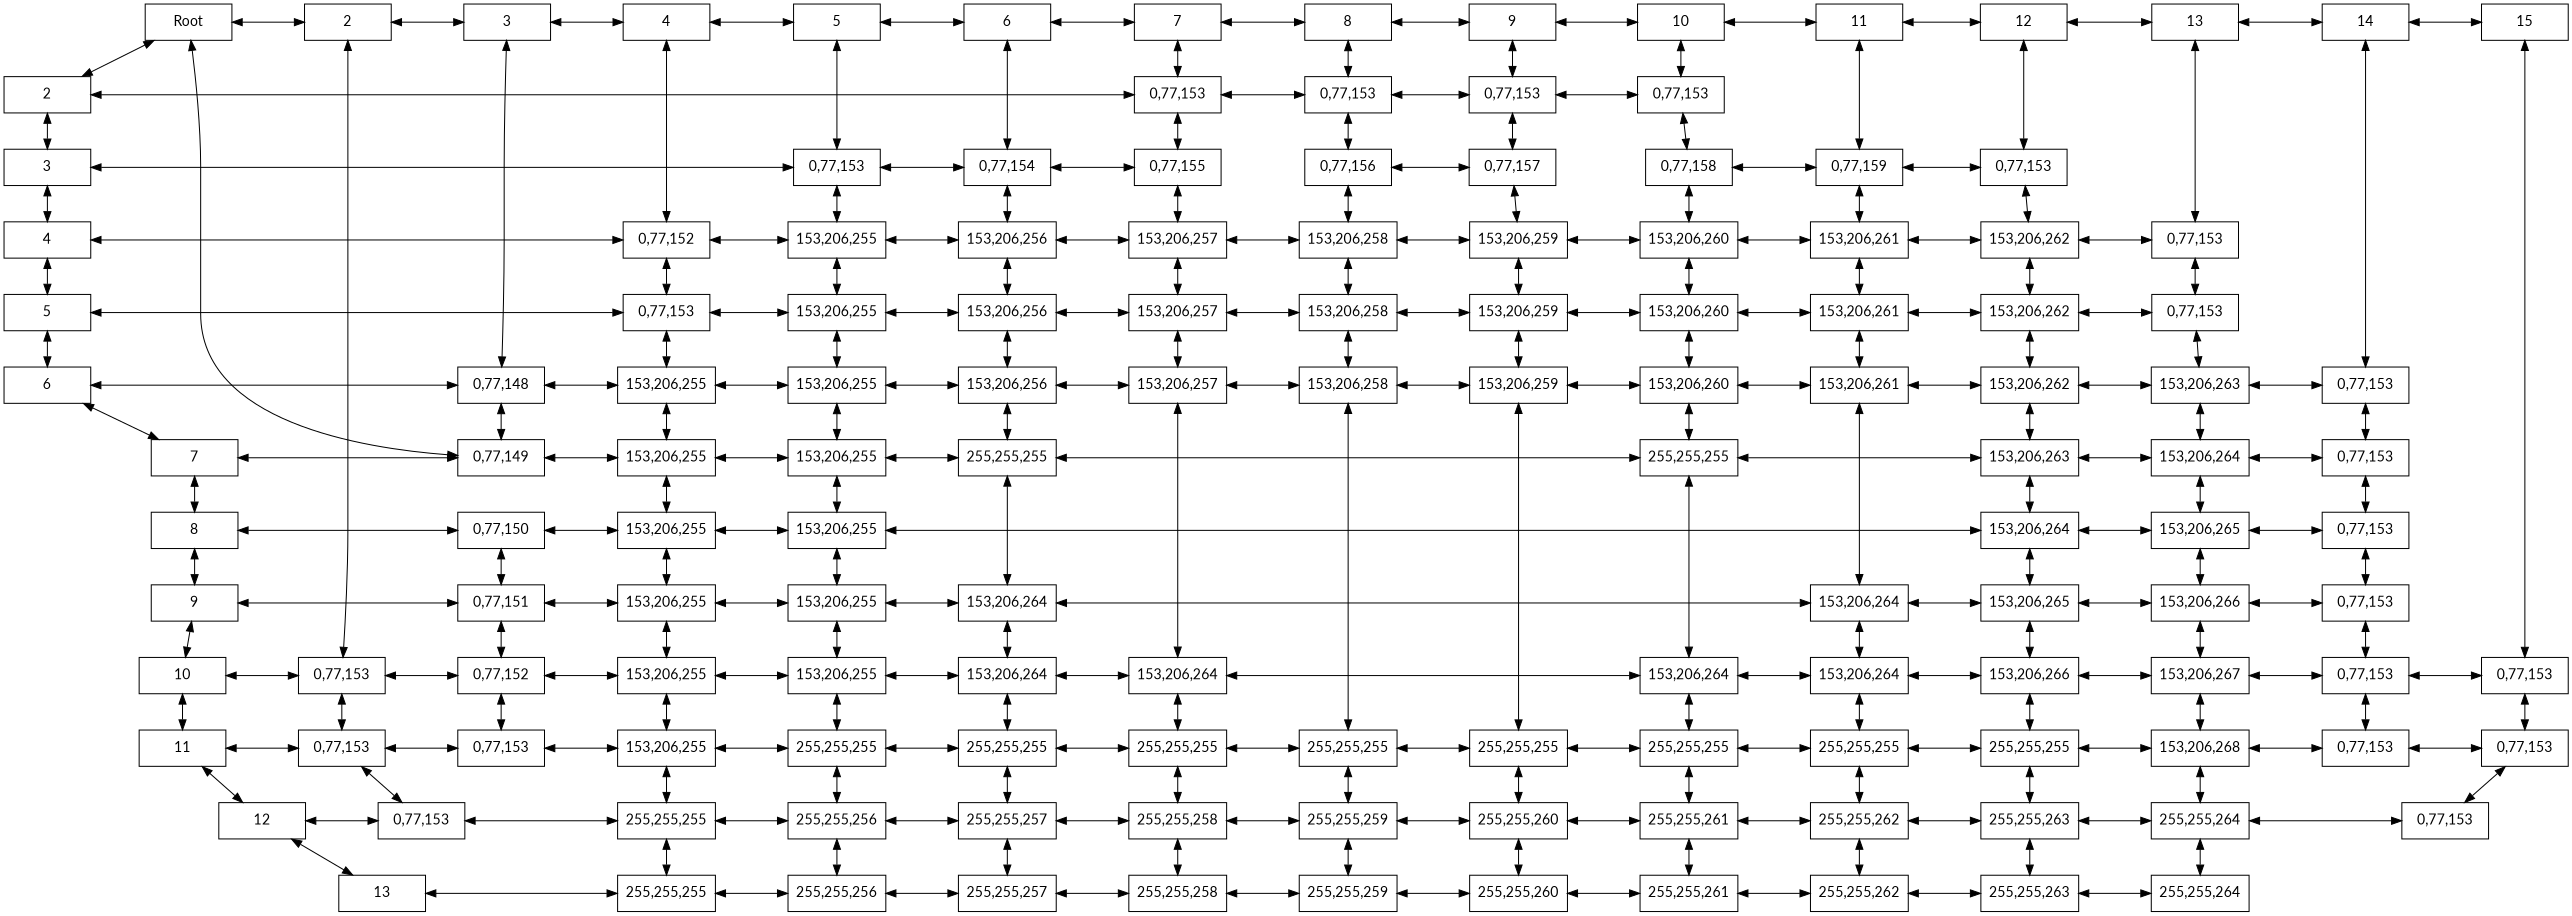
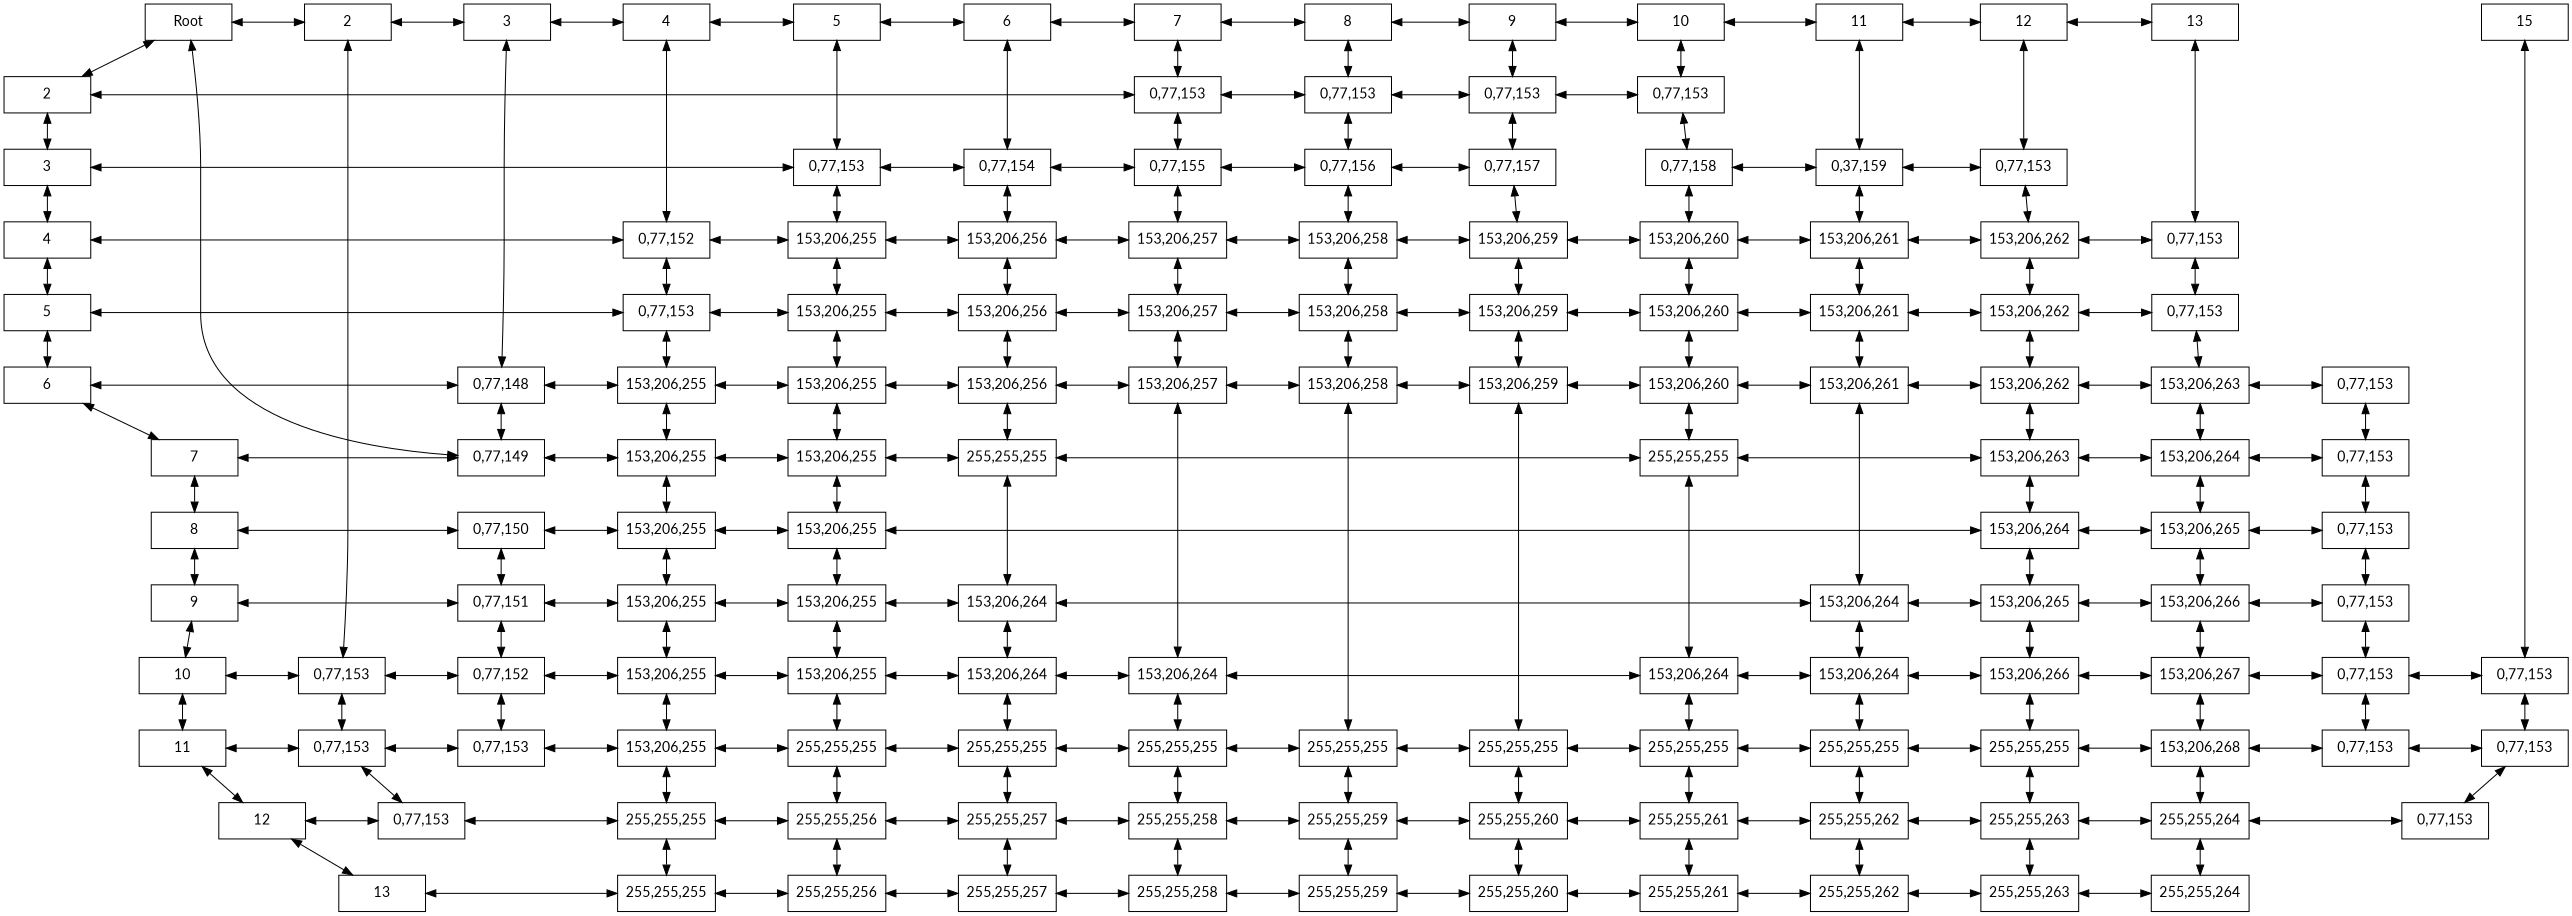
(2366, 22) -> none
none -> (1263, 167)
(1859, 167) -> (1859, 167)
